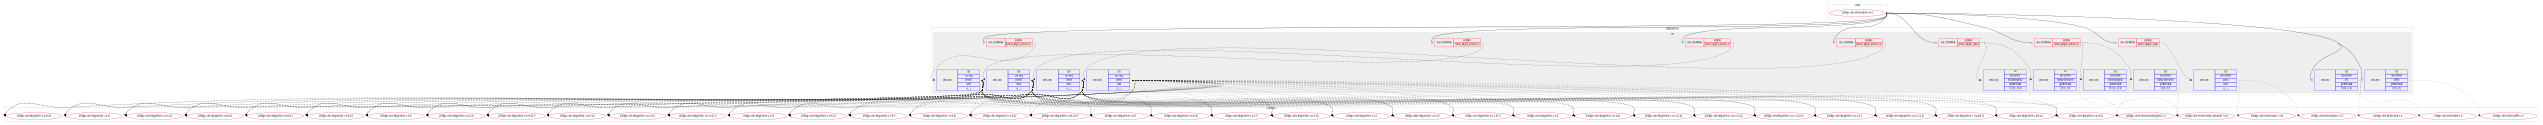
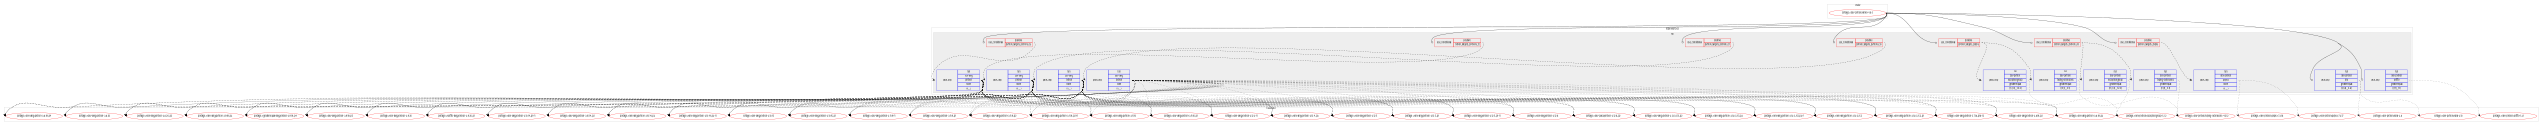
(276, 116) -> (276, 116)
(457, 116) -> (457, 116)
(1422, 116) -> (1422, 116)
(1483, 116) -> (1483, 116)
(1603, 116) -> (1603, 116)
